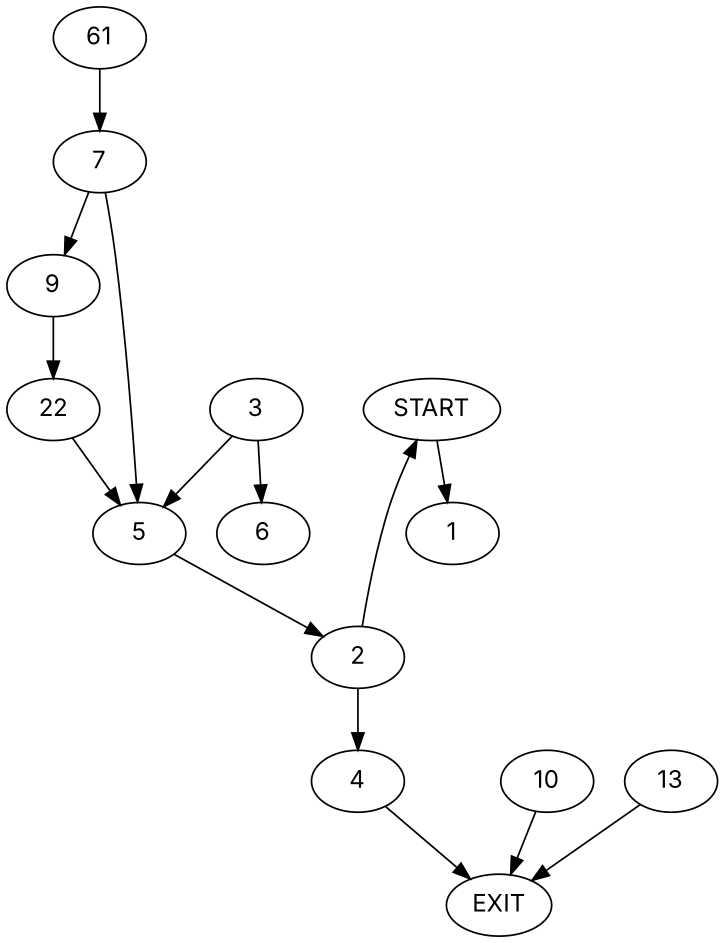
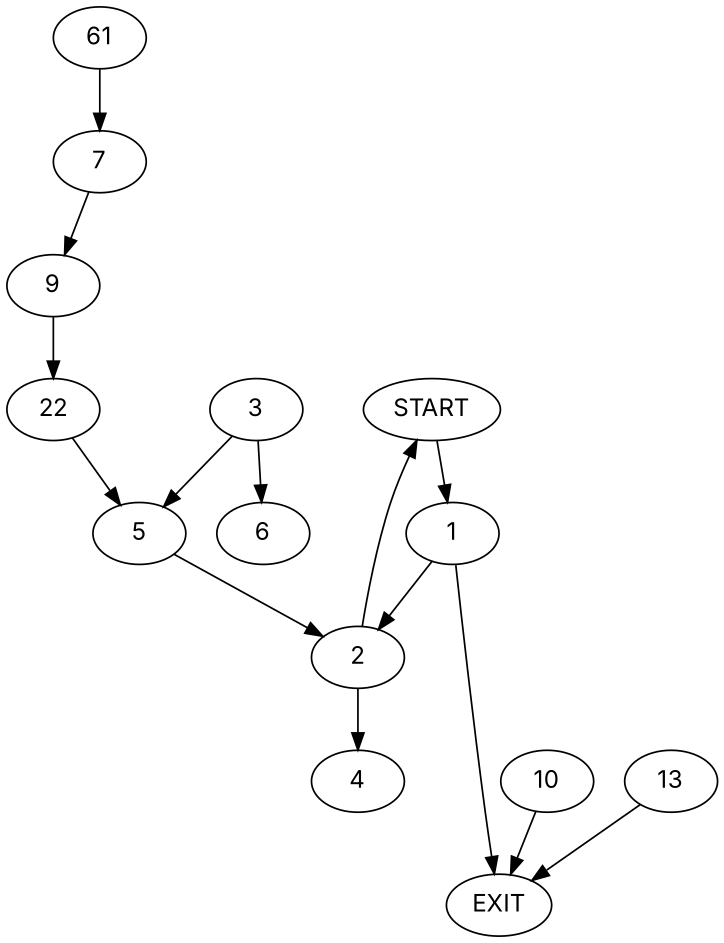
(125, 338) -> none
none -> (411, 589)
(421, 837) -> (472, 711)
